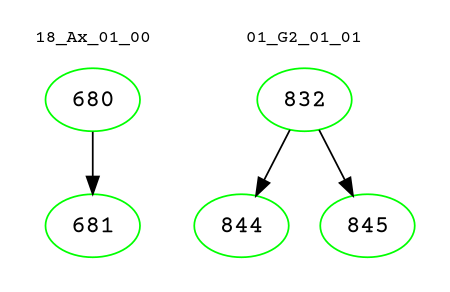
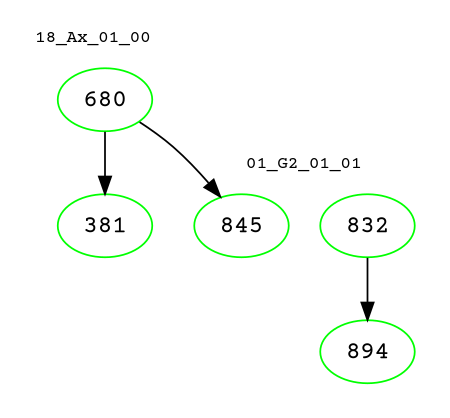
(332, 155) -> (191, 164)
(93, 226) -> (105, 226)
(242, 226) -> (368, 352)
